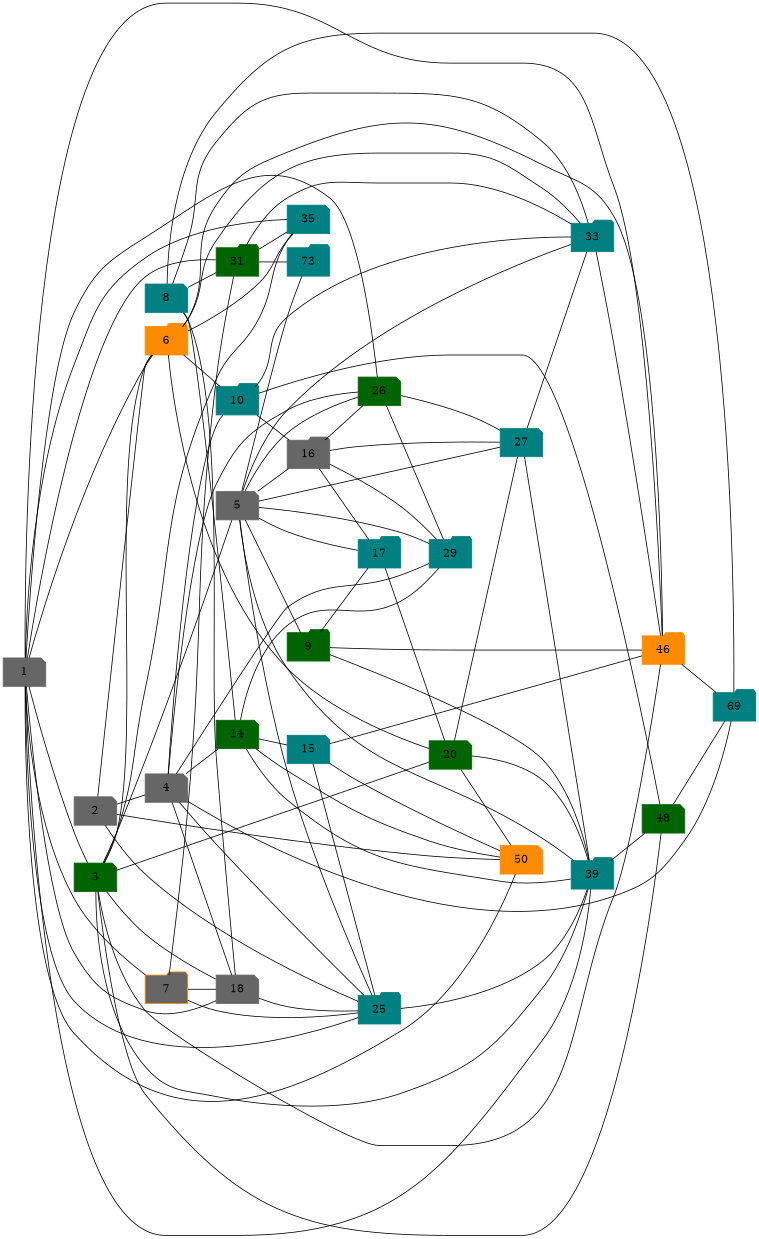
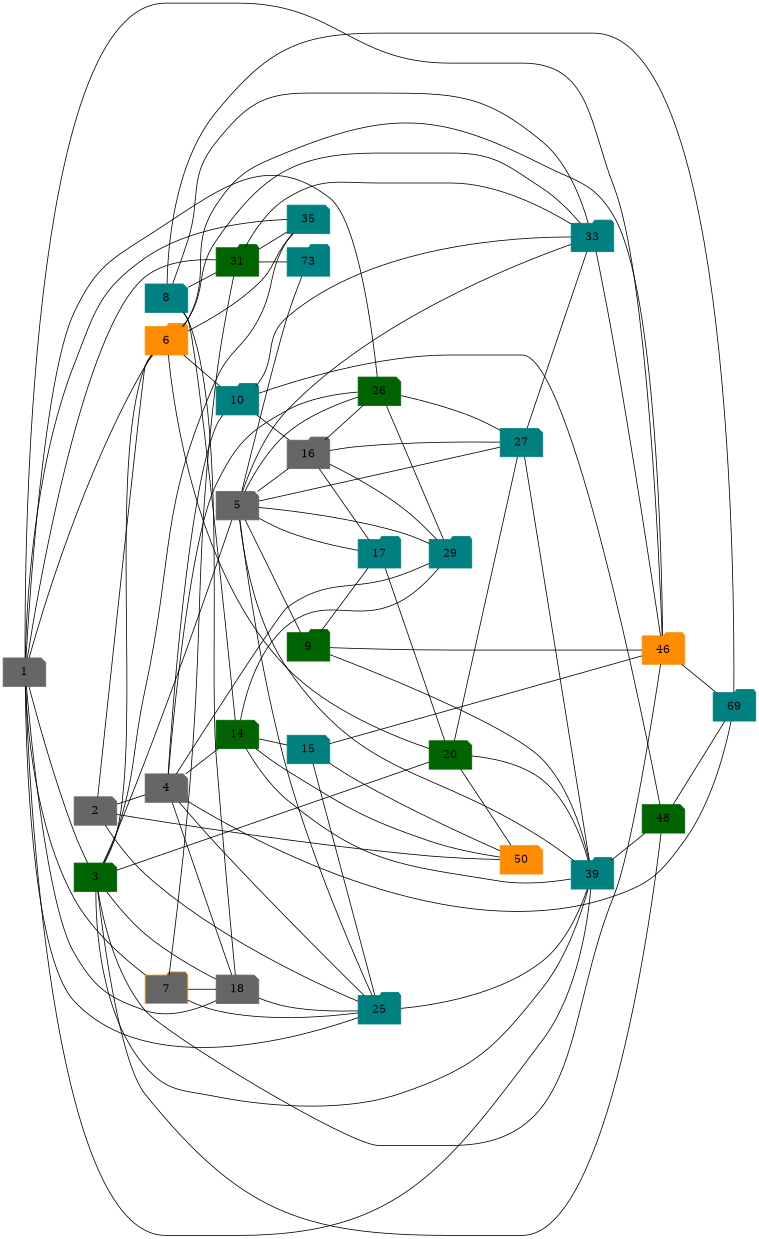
(157, 1091) -> none
